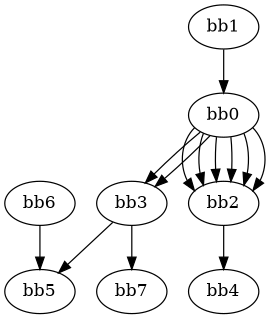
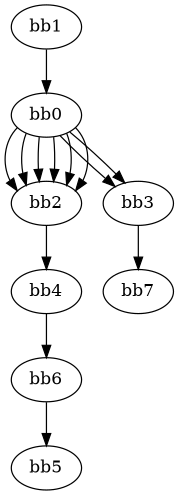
(90, 243) -> none
none -> (46, 330)
